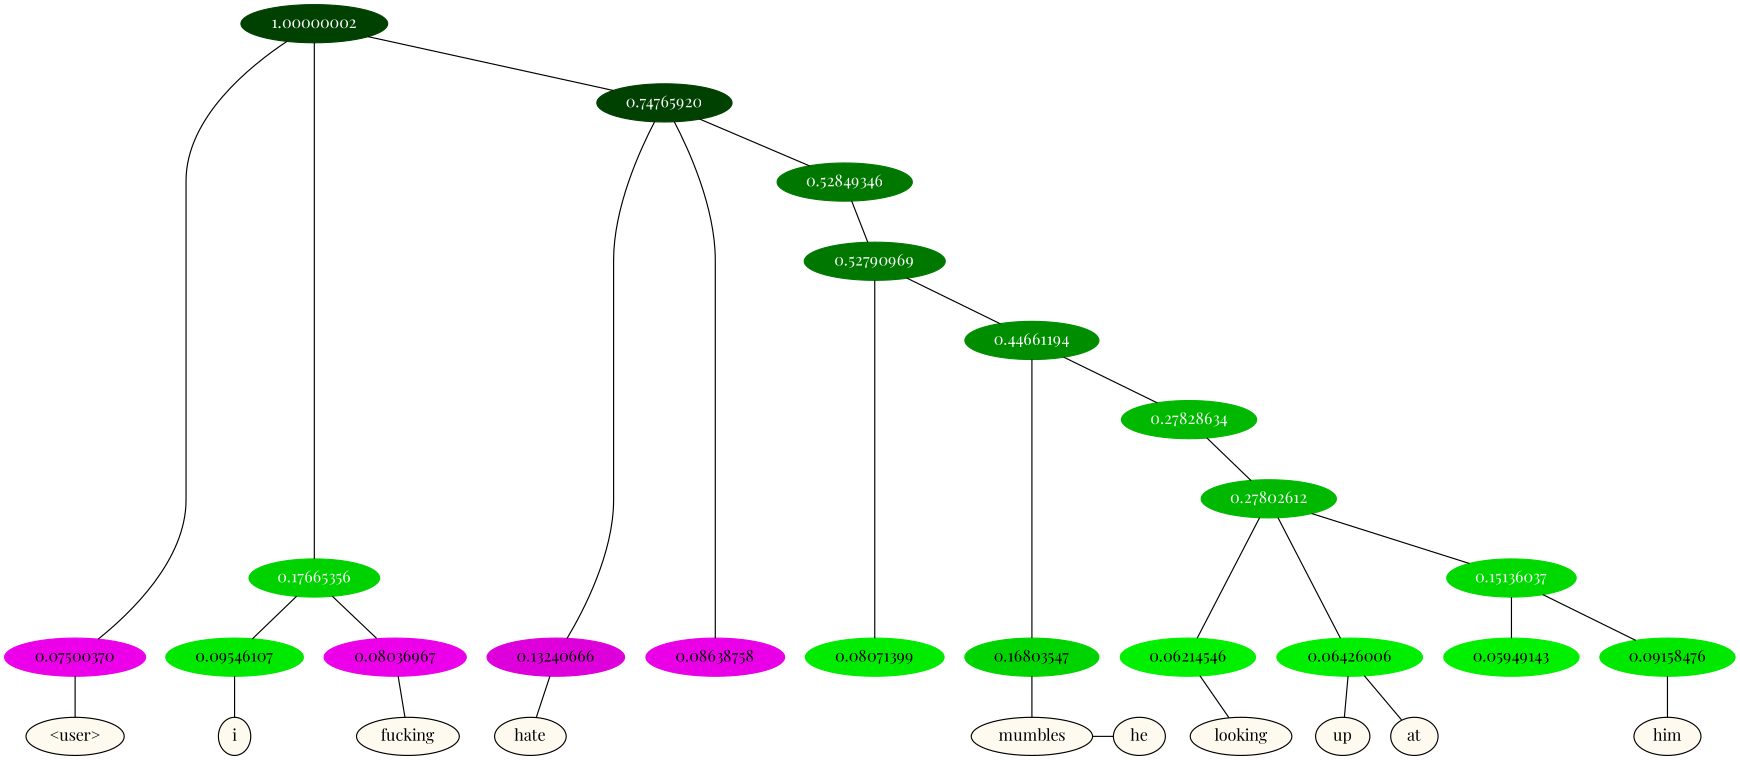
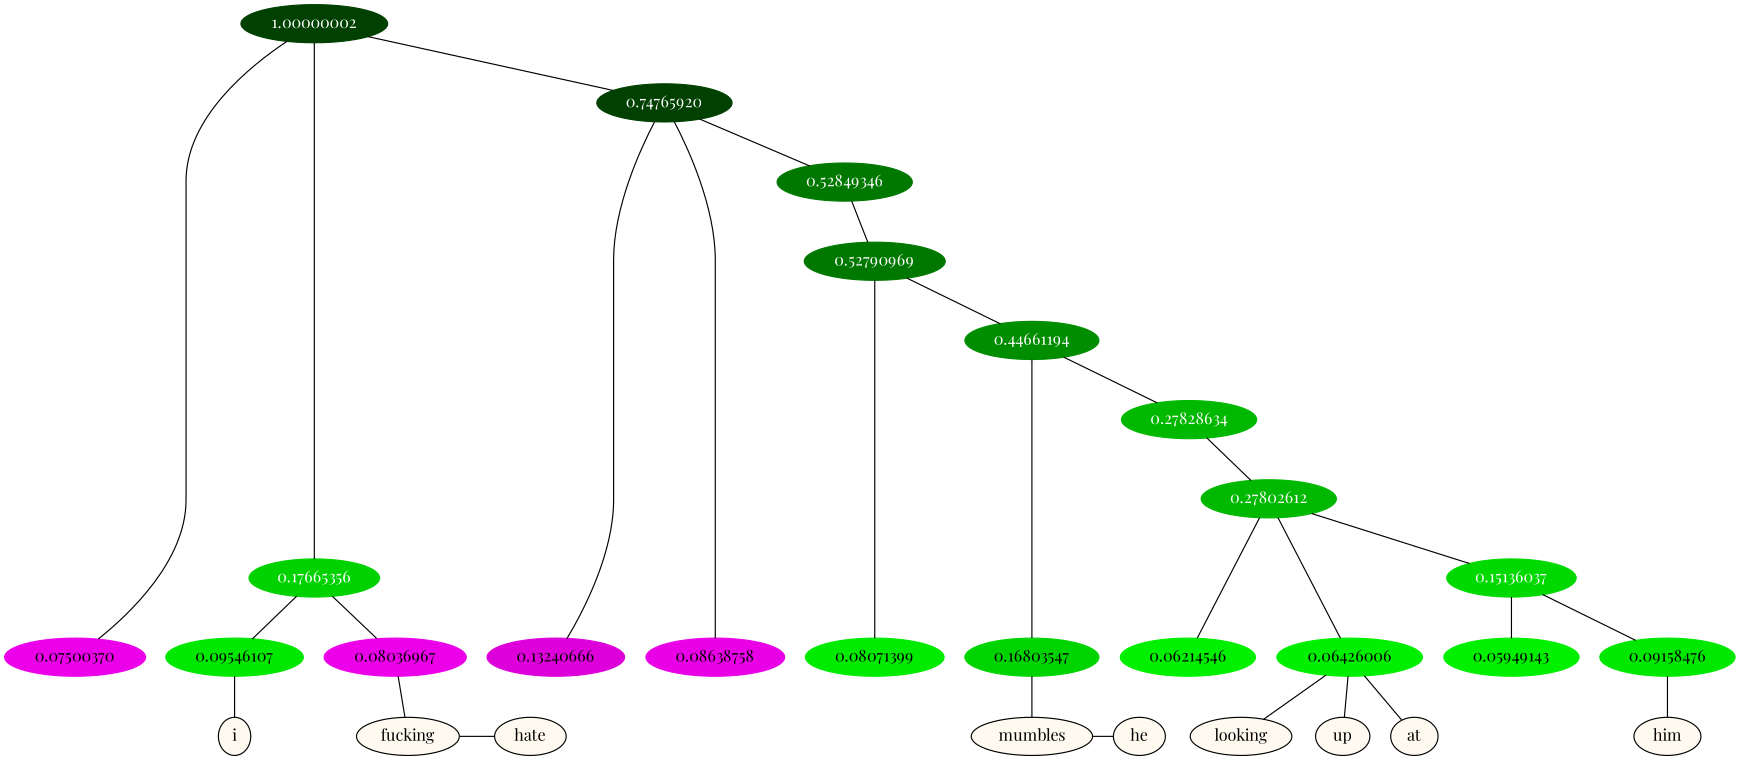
(543, 697) -> (477, 736)
(1215, 697) -> (1295, 697)
(75, 736) -> none
